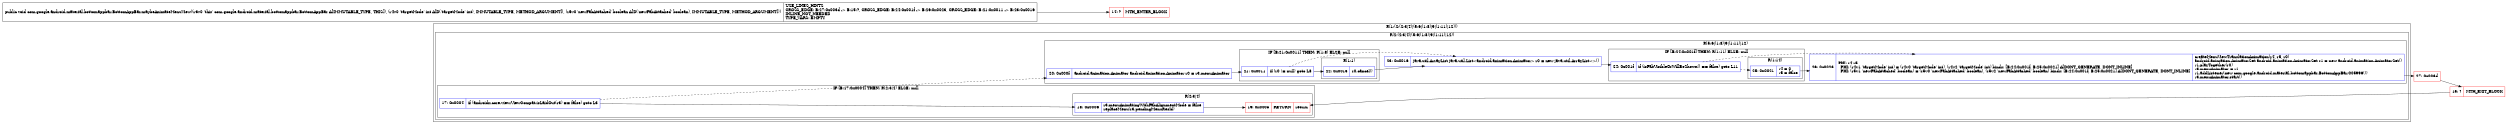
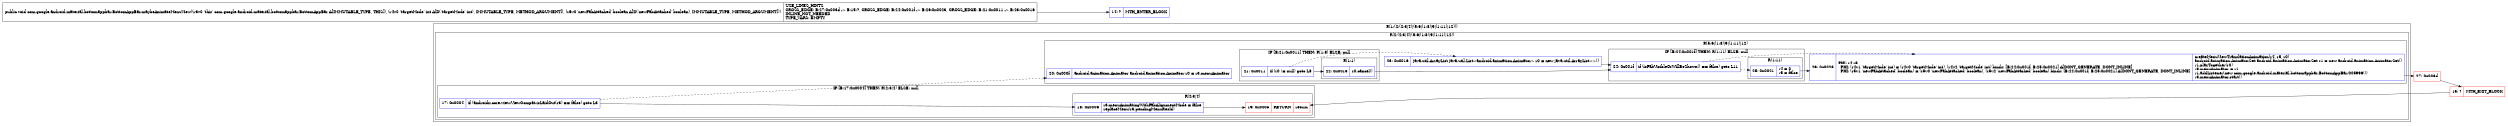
(1139, 12) -> (1139, 12)
(1775, 61) -> (1775, 61)
(1398, 68) -> (1491, 72)
(1235, 72) -> none
